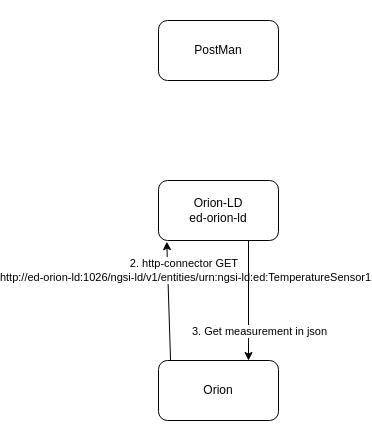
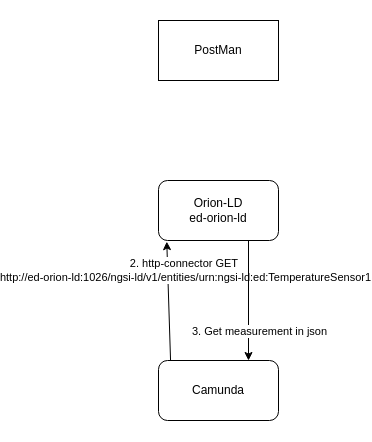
(219, 51) -> (219, 51)
(219, 391) -> (219, 391)
